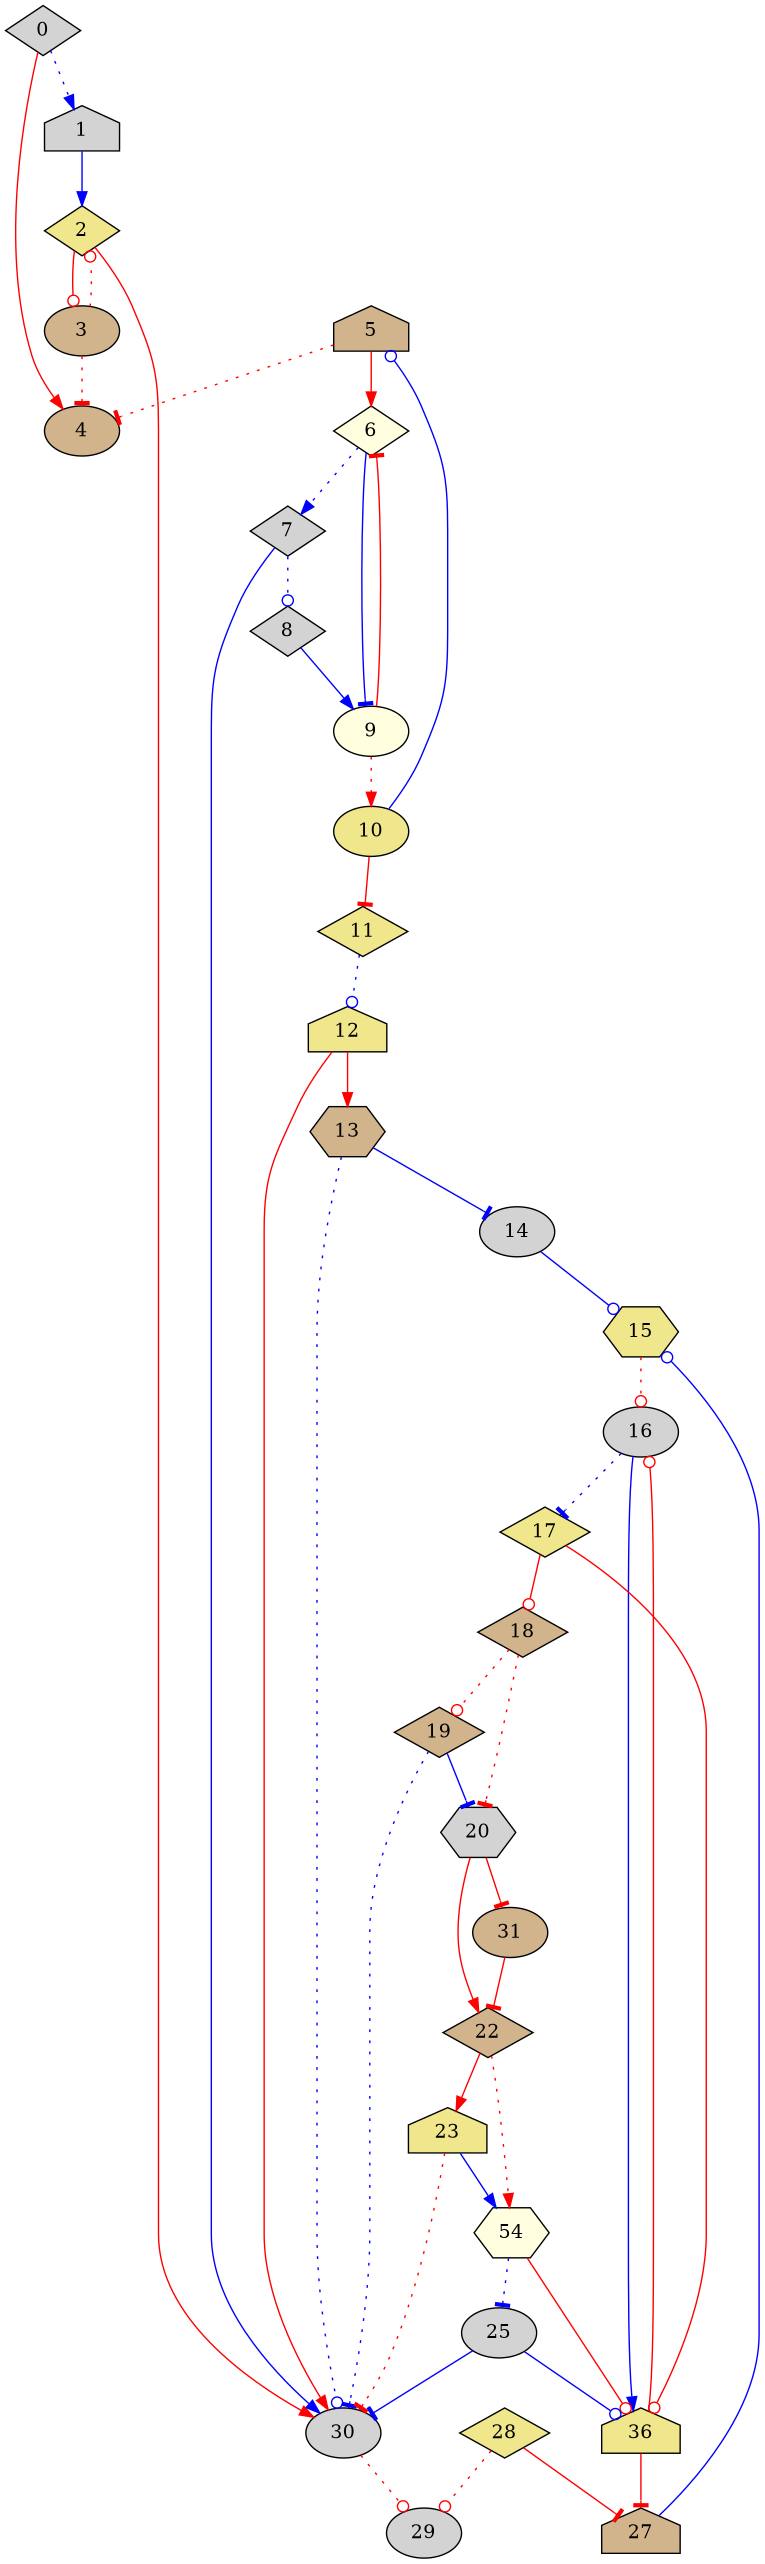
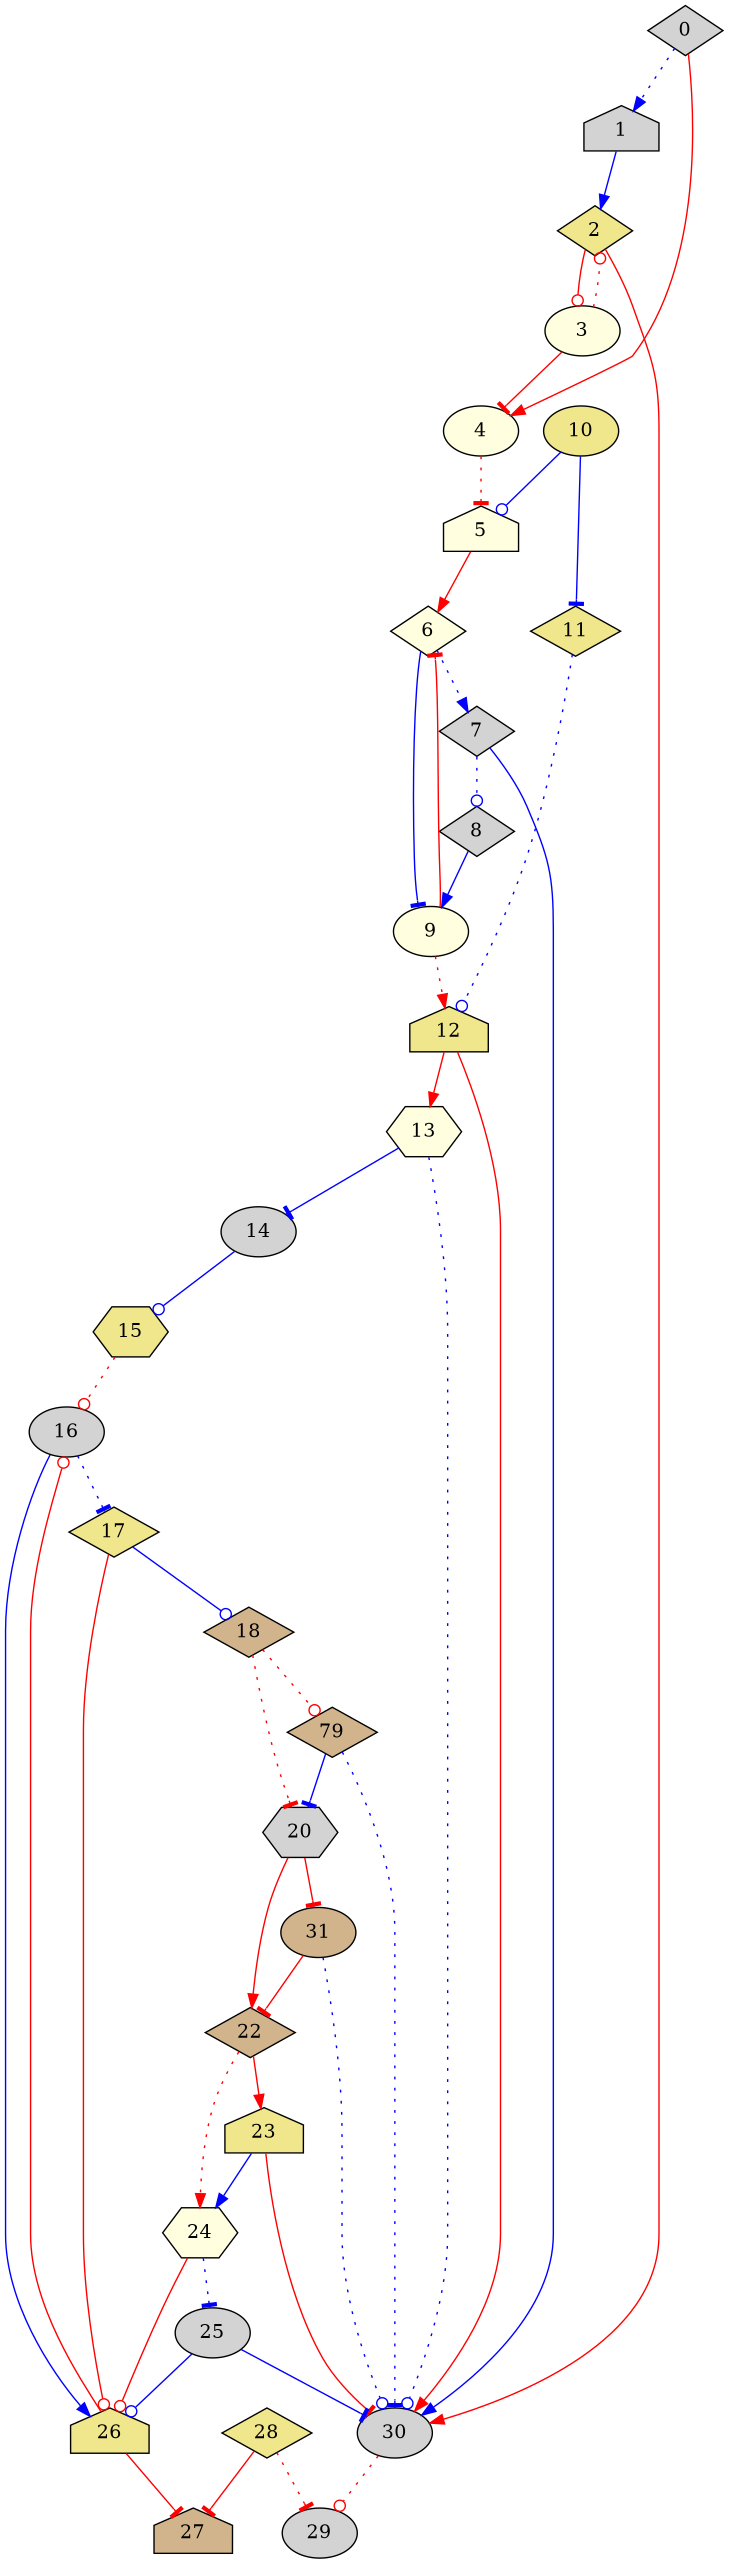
(82, 331) -> (583, 331)
(371, 331) -> (481, 531)
(82, 378) -> (534, 379)
(228, 381) -> (481, 478)
(82, 431) -> (481, 431)
(371, 775) -> (439, 975)
(367, 878) -> (578, 528)
(348, 1132) -> (424, 1132)
(535, 1577) -> (177, 1579)
(439, 1732) -> (332, 1732)
(759, 1941) -> none
none -> (342, 2180)
(512, 2233) -> (200, 2233)
(416, 2283) -> (294, 2291)
(641, 2433) -> (110, 2433)
(470, 2476) -> (291, 2478)
